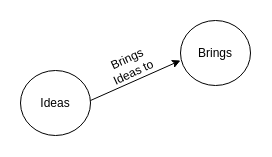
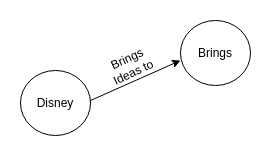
(56, 104) -> (56, 104)
